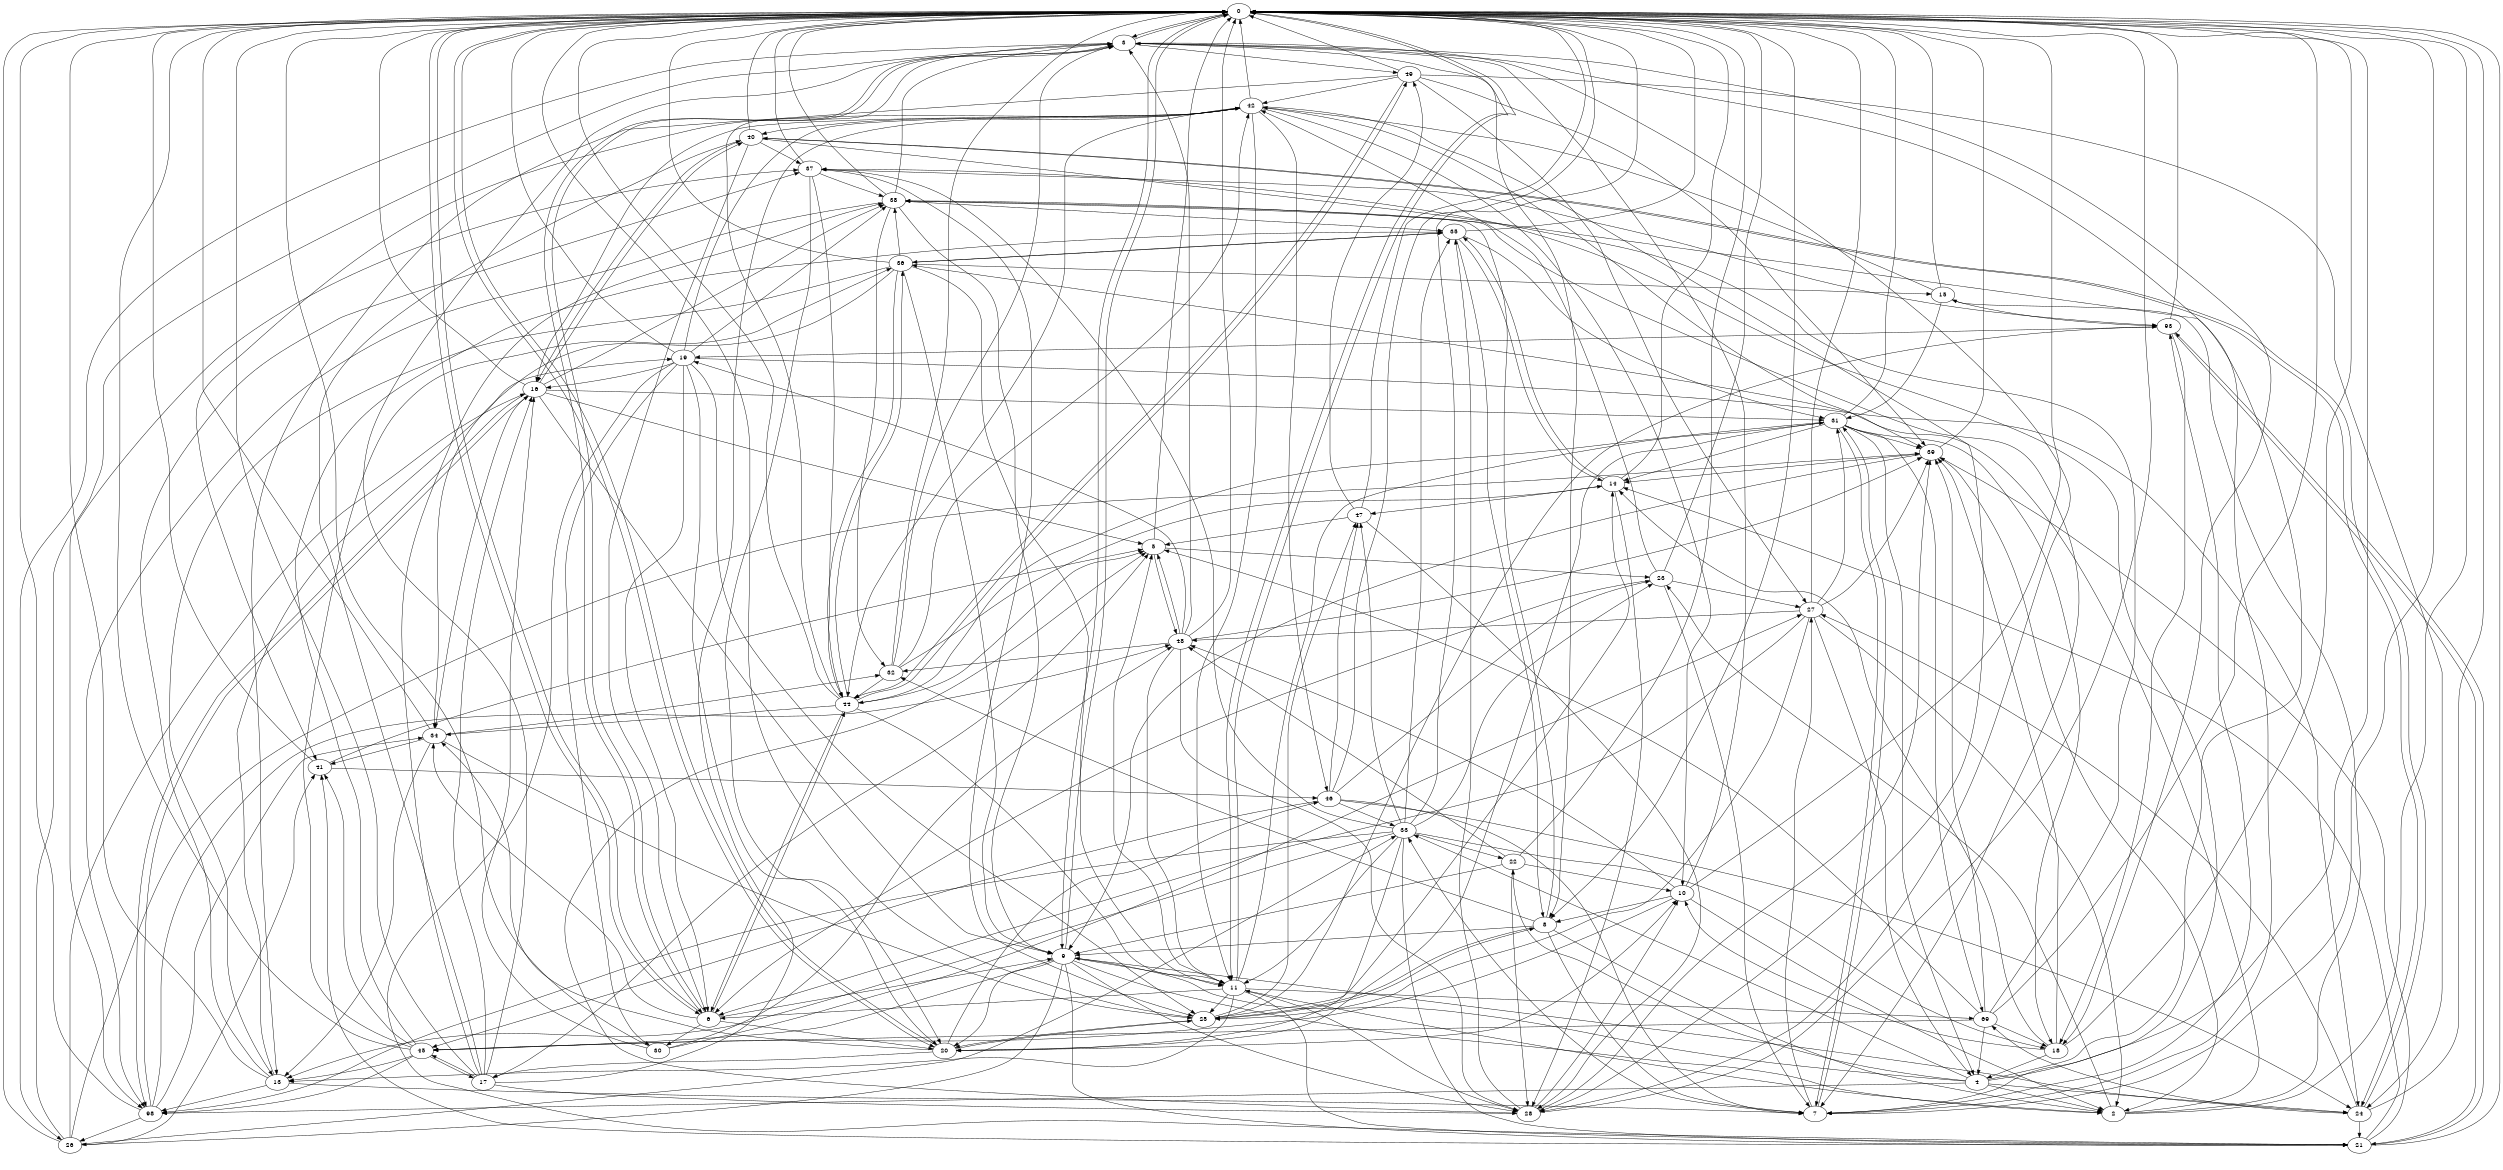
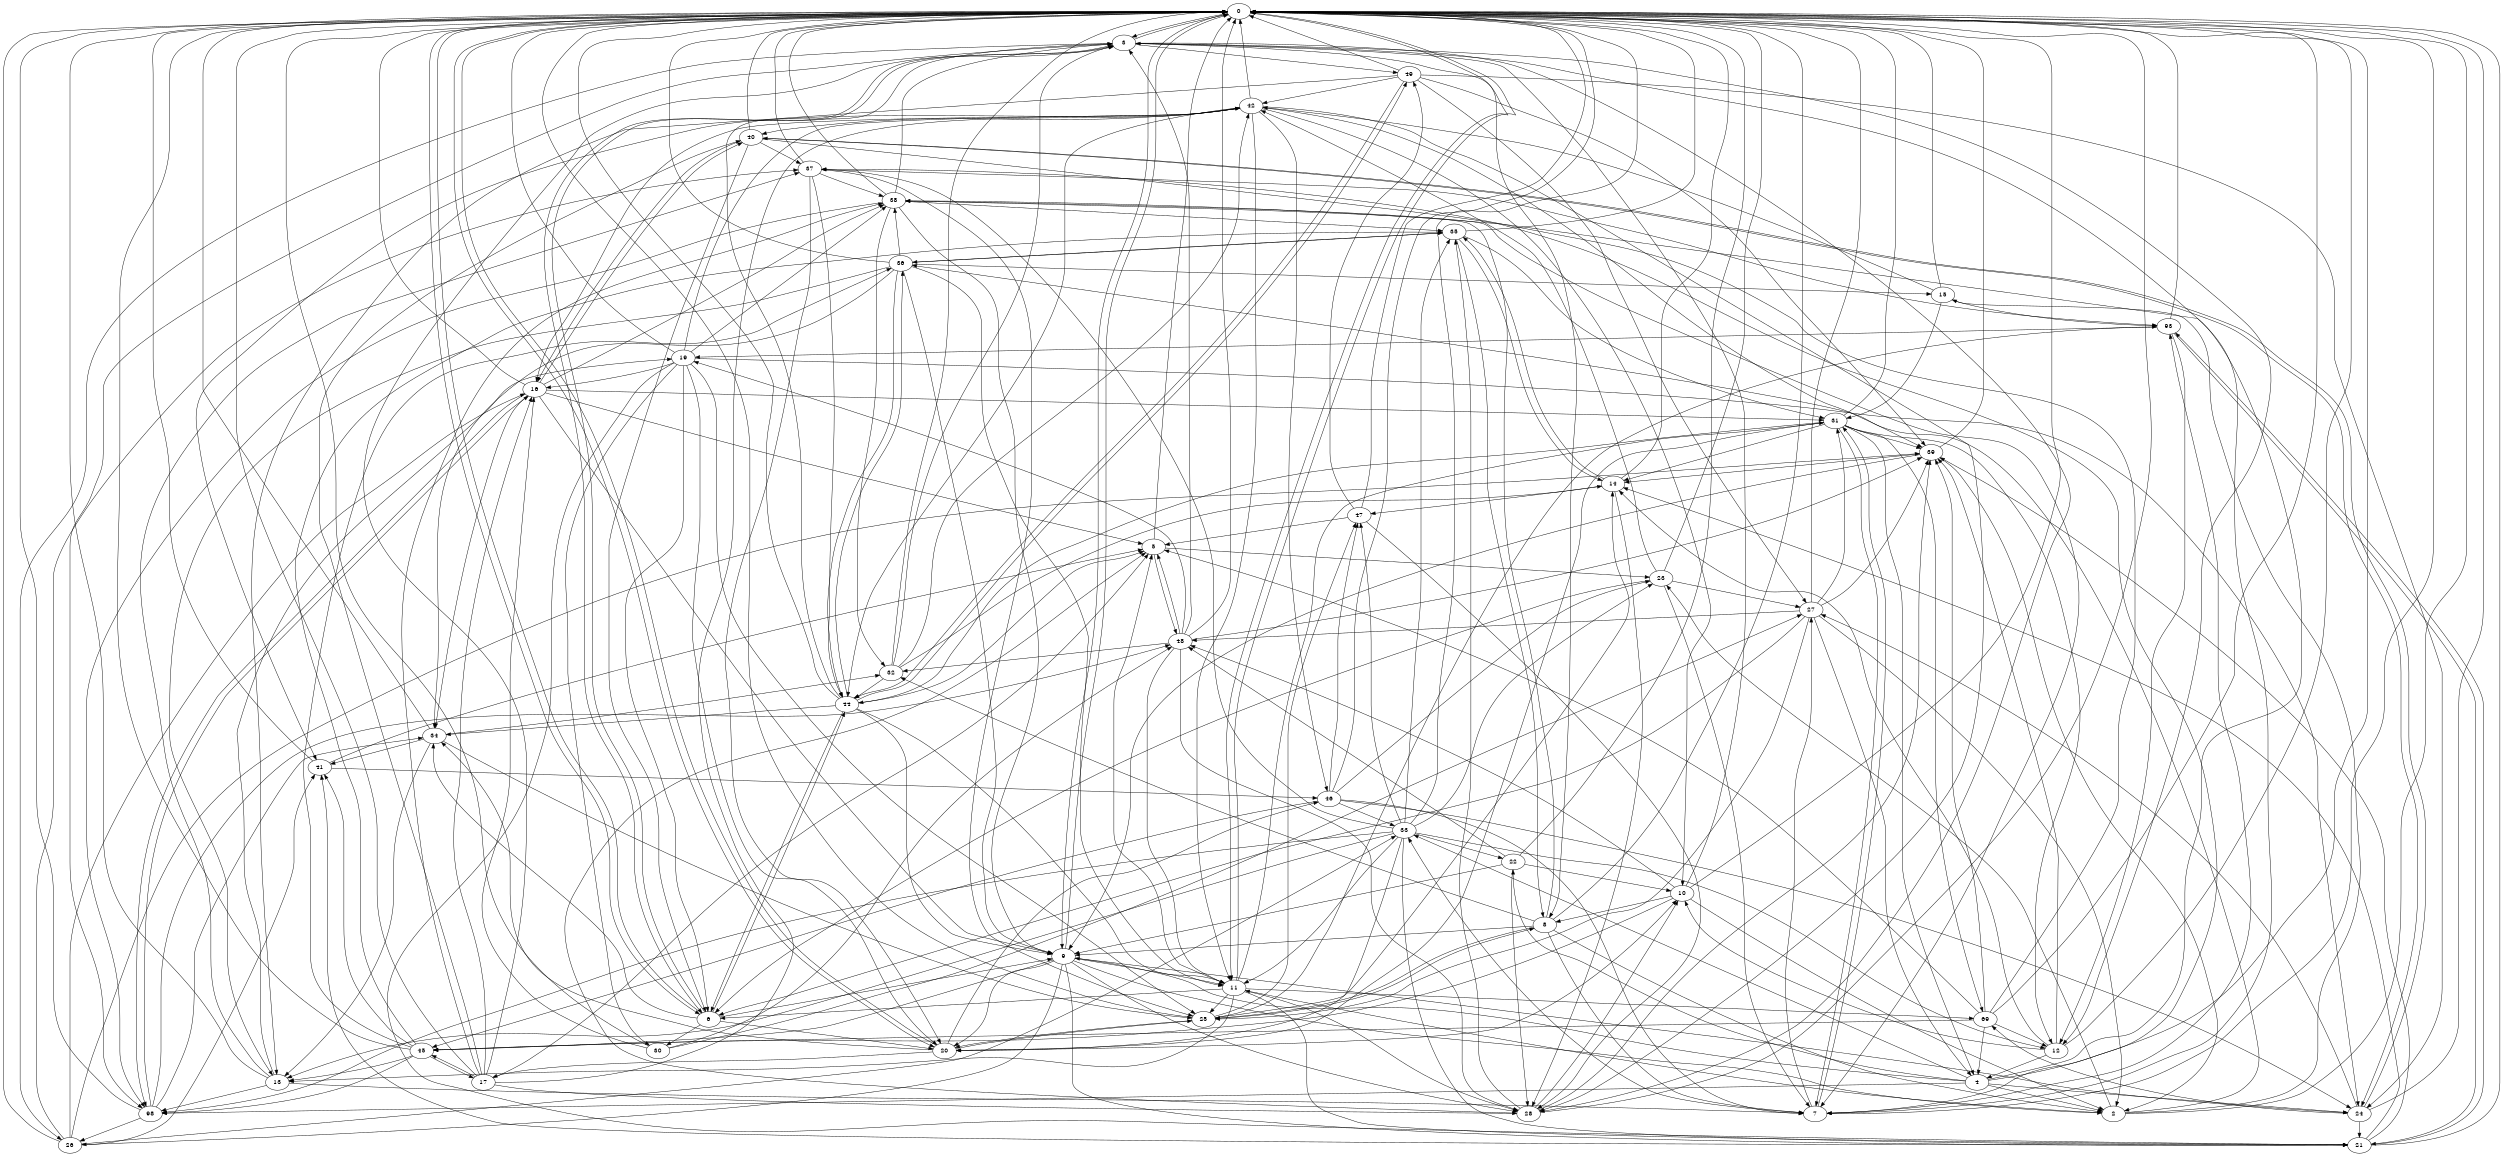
(1795, 245) -> (1802, 248)
none -> (909, 867)
(2056, 1051) -> (2056, 1051)
